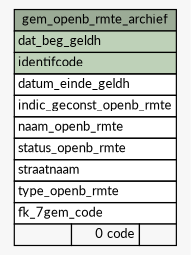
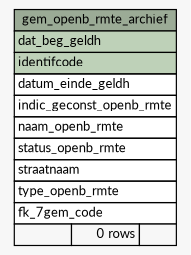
(116, 234) -> (116, 234)
